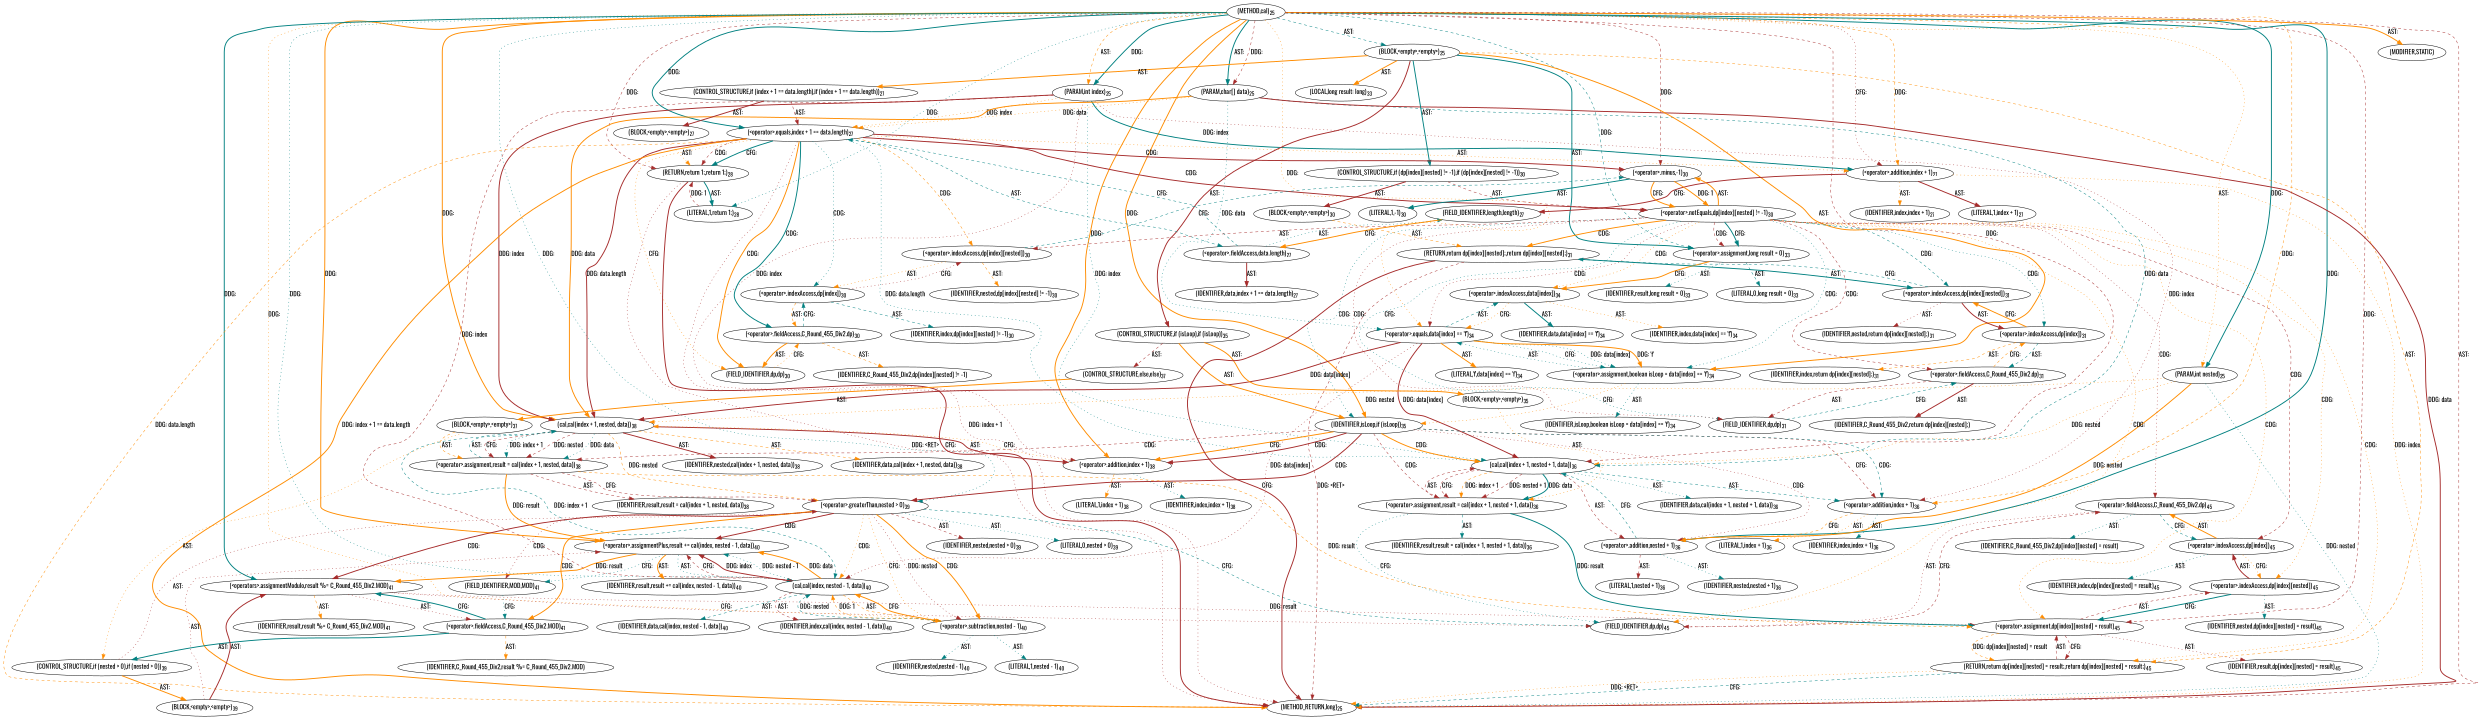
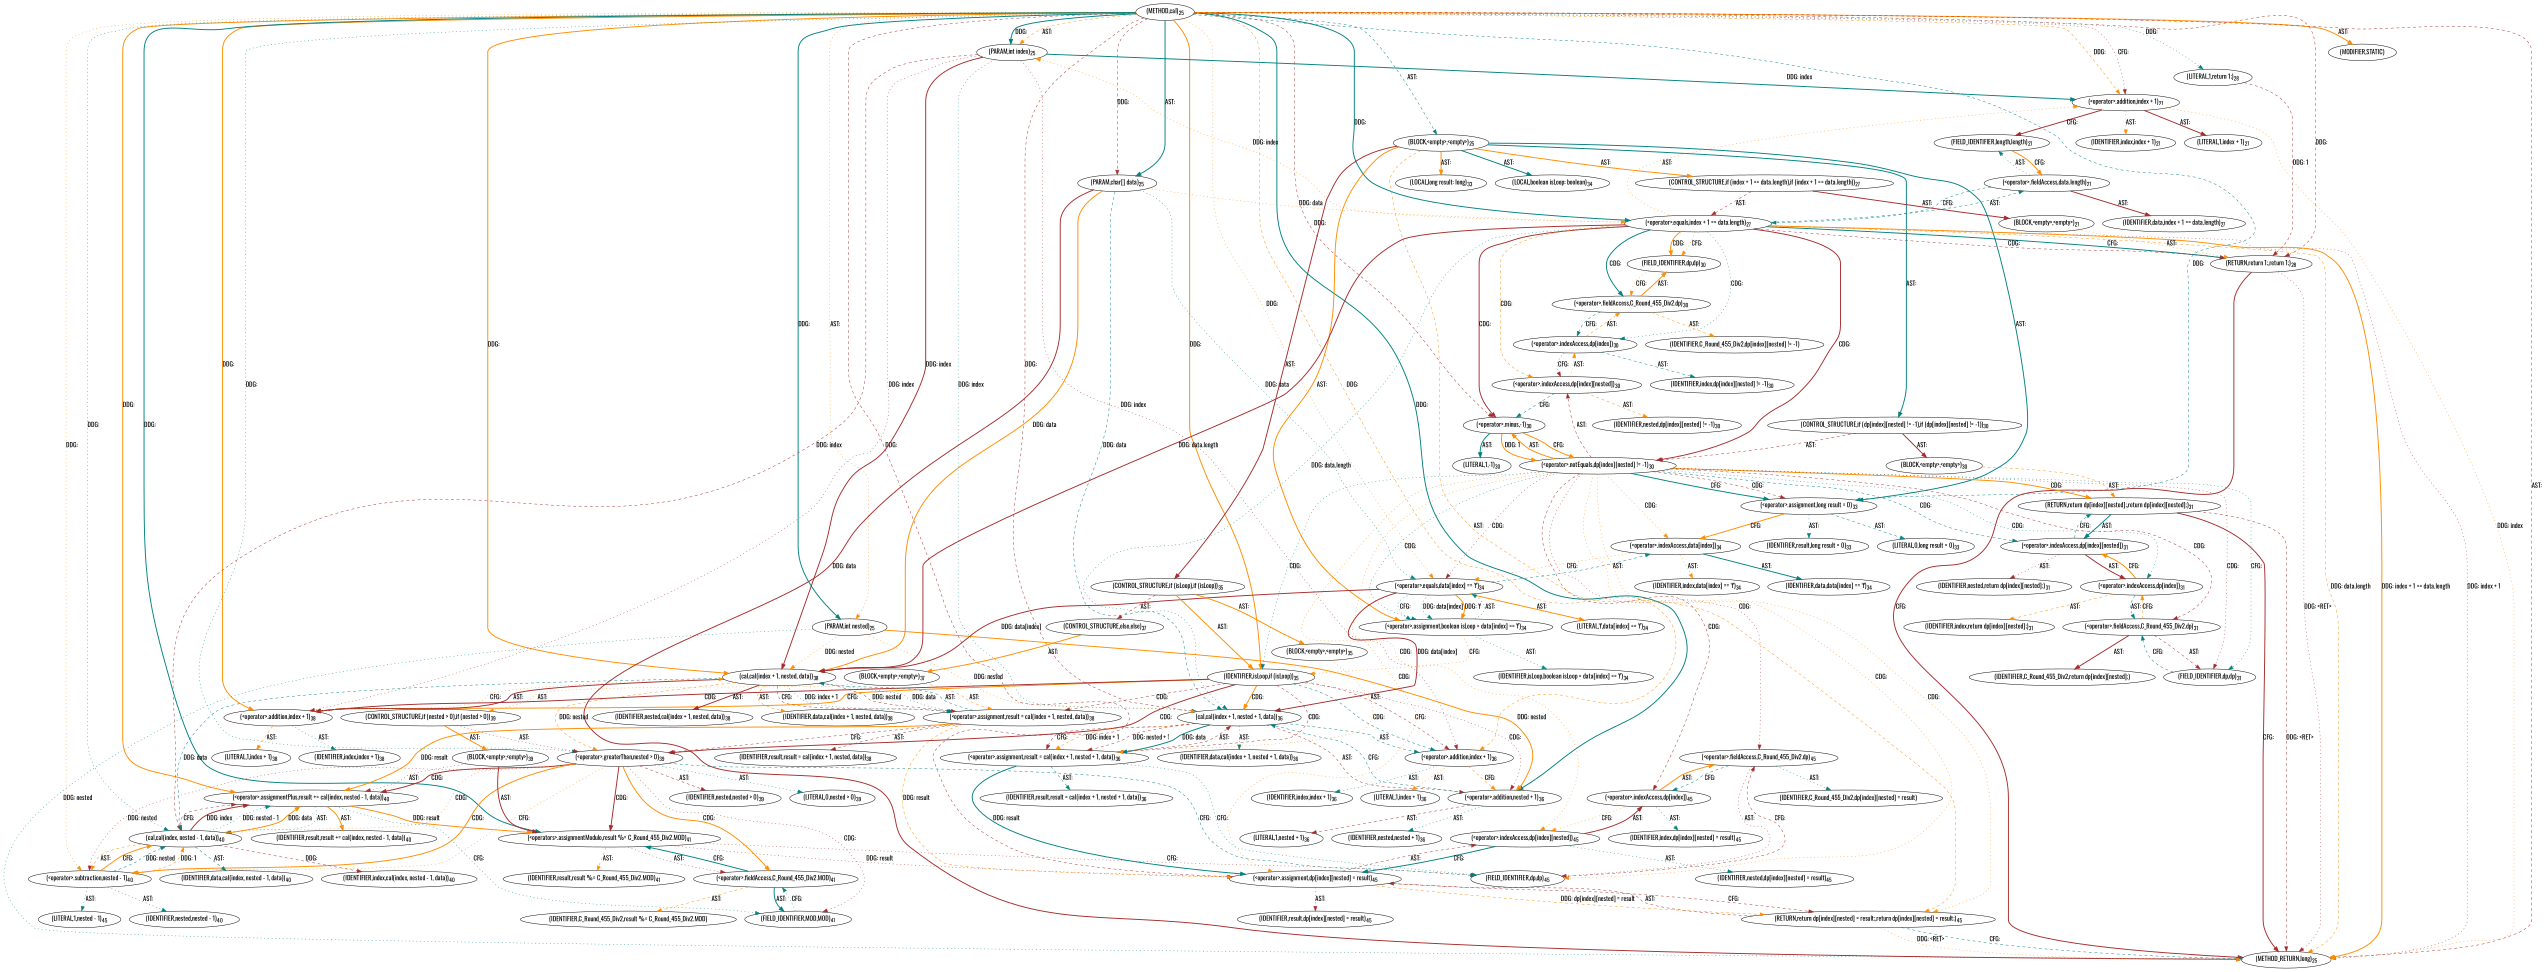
(959, 114) -> (1320, 192)
none -> (1552, 183)
(709, 191) -> none
(571, 506) -> (196, 758)
(1163, 551) -> none
(783, 607) -> (312, 859)
(292, 638) -> (775, 899)
(1062, 667) -> (105, 919)
